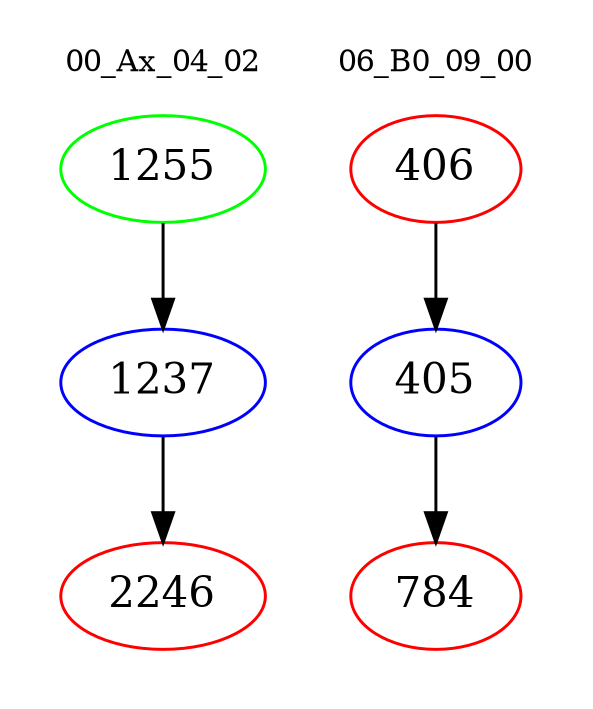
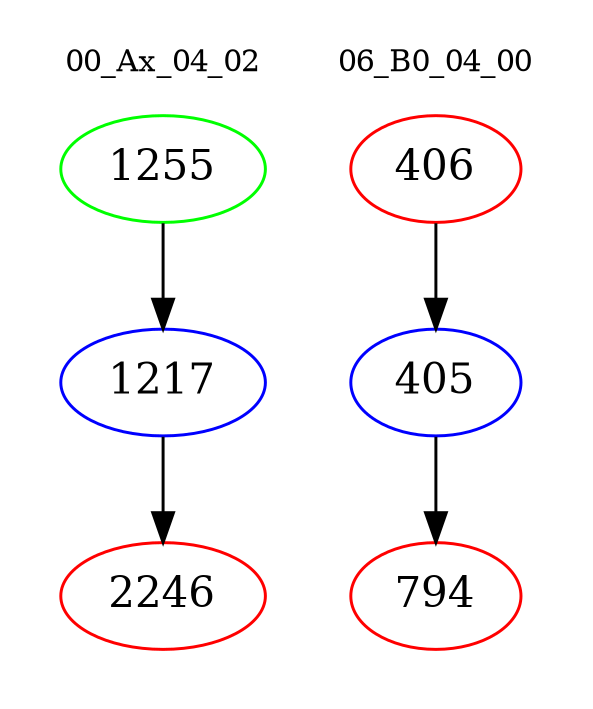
(436, 64) -> (436, 64)
(163, 383) -> (163, 383)
(436, 596) -> (436, 596)
